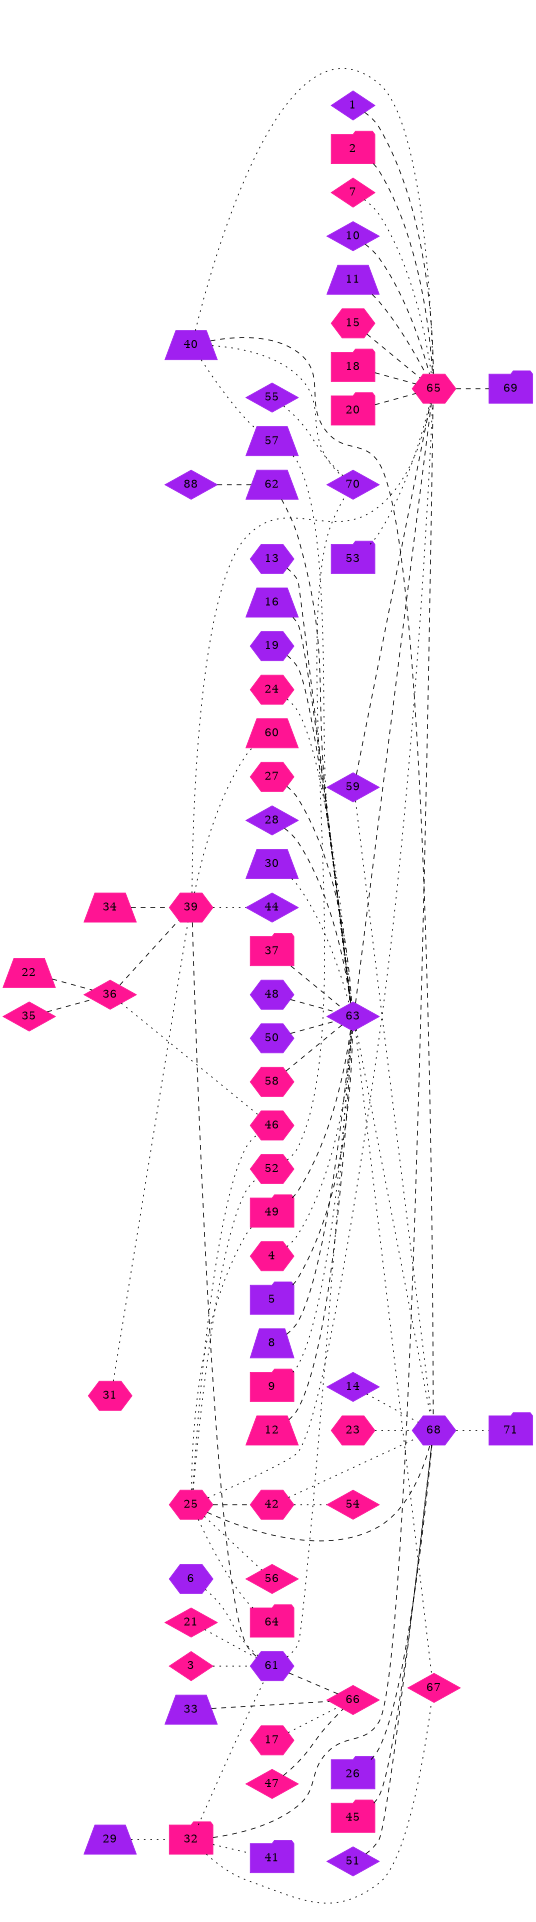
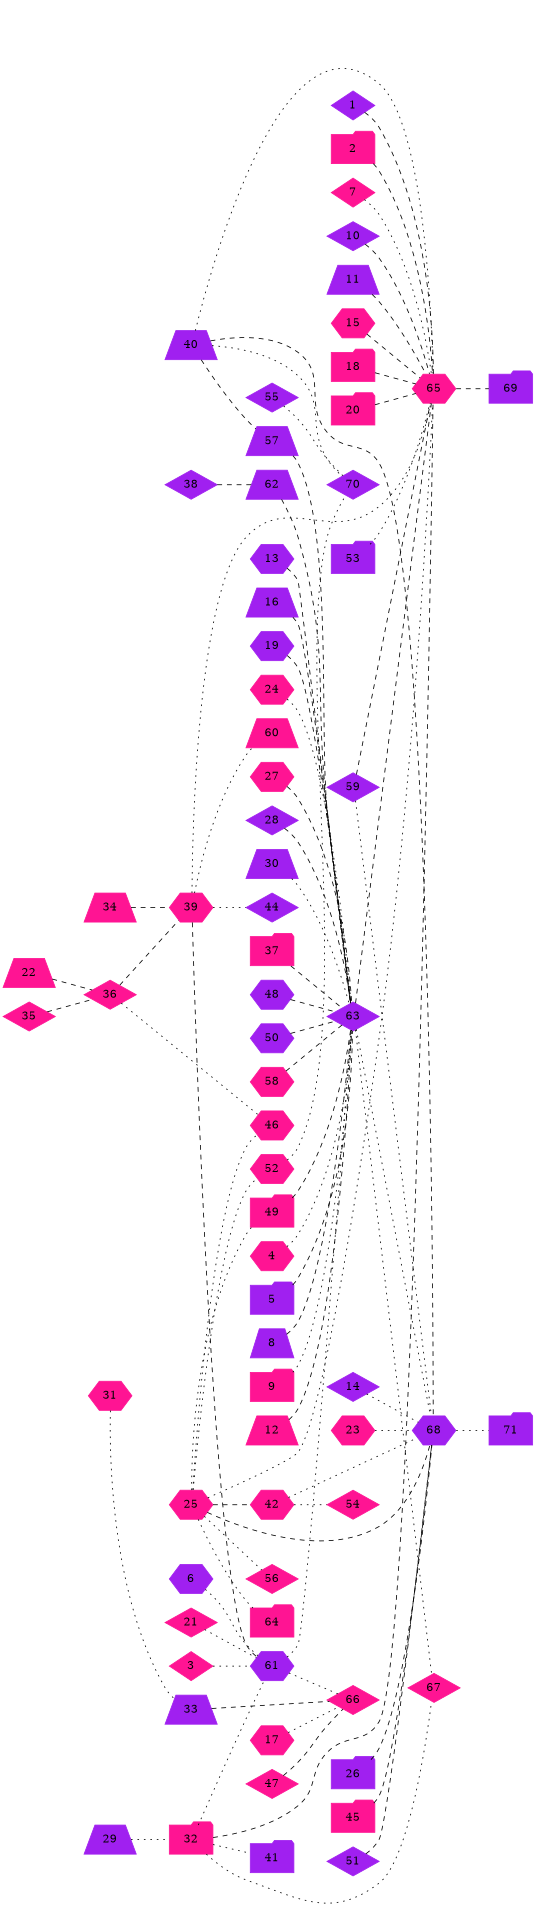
(227, 396) -> (227, 396)
(191, 485) -> (191, 485)
(324, 728) -> (324, 728)
(151, 1152) -> (122, 1560)
(313, 1683) -> (313, 1683)
